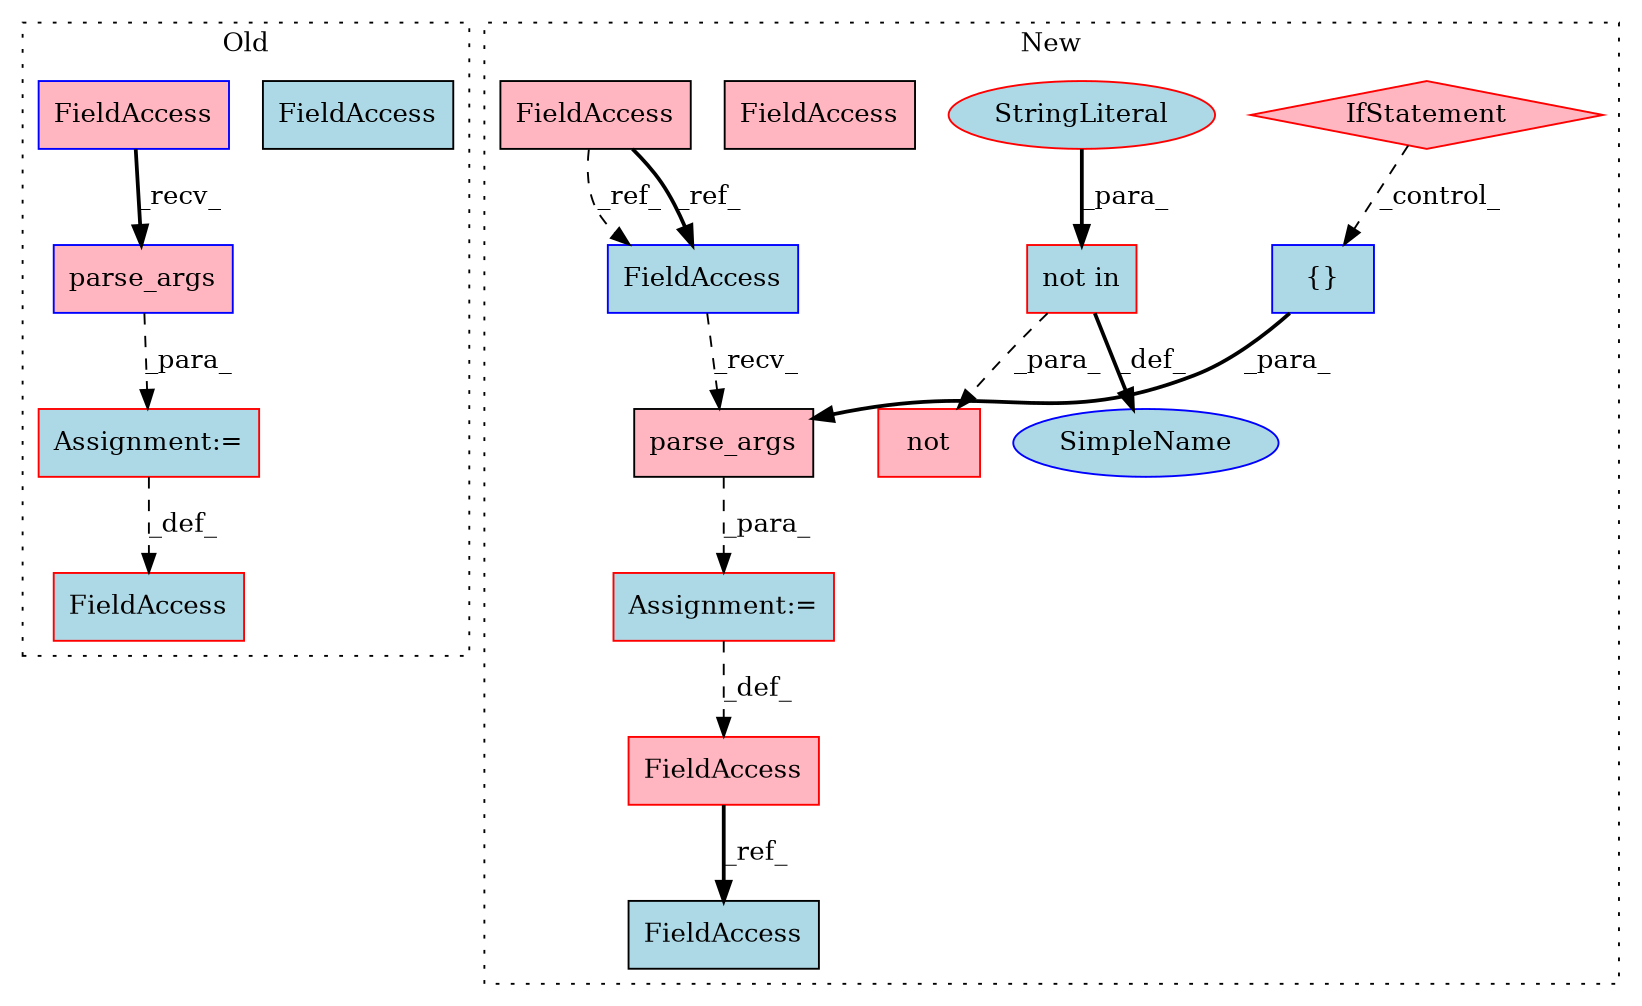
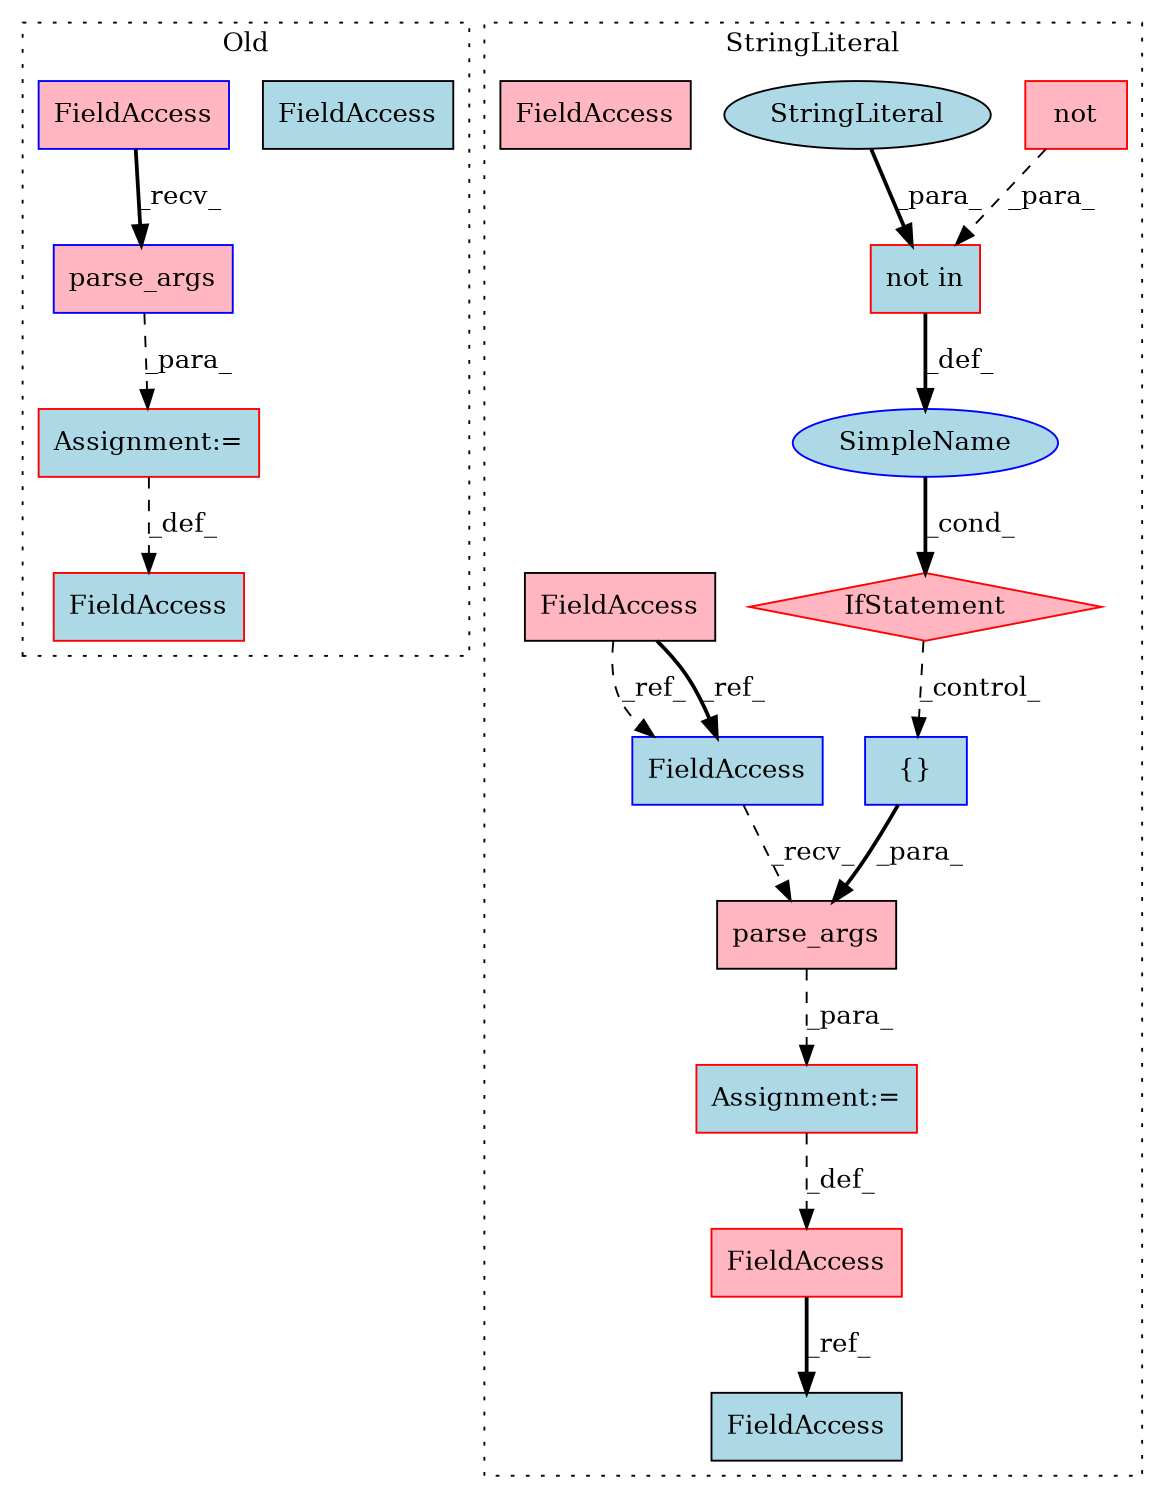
(1052, 44) -> (813, 44)
(1082, 115) -> (858, 115)
(1008, 353) -> (1007, 190)
none -> (925, 515)
